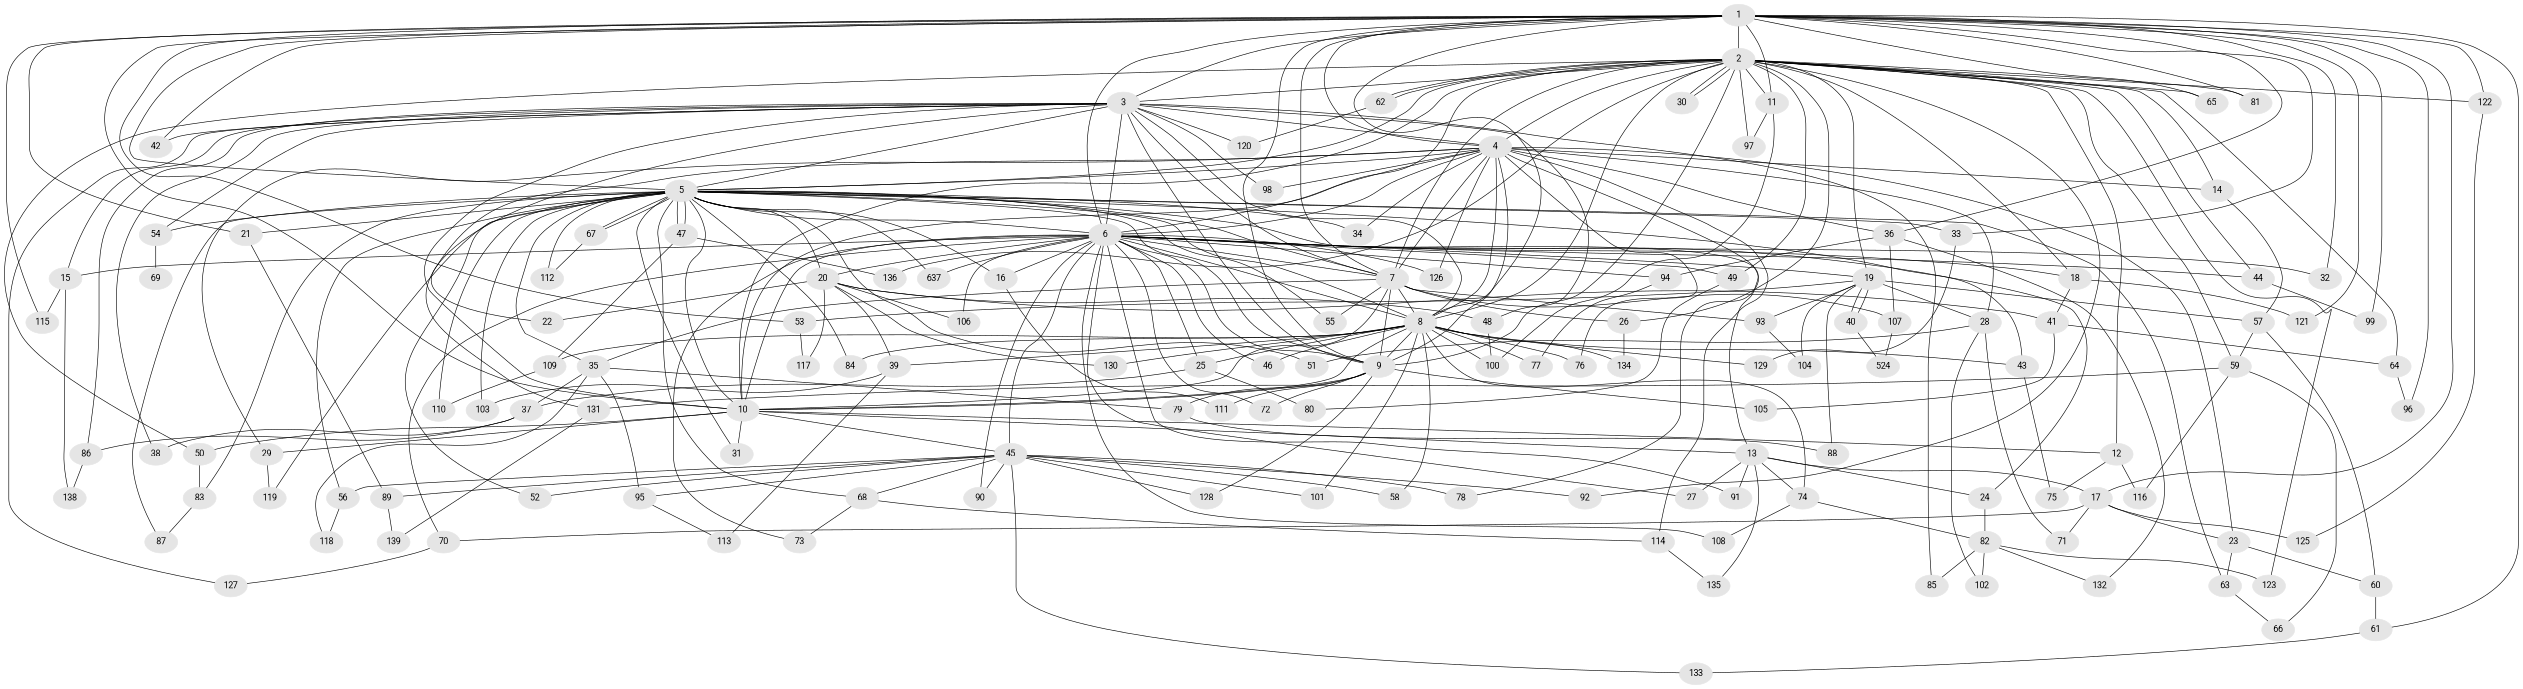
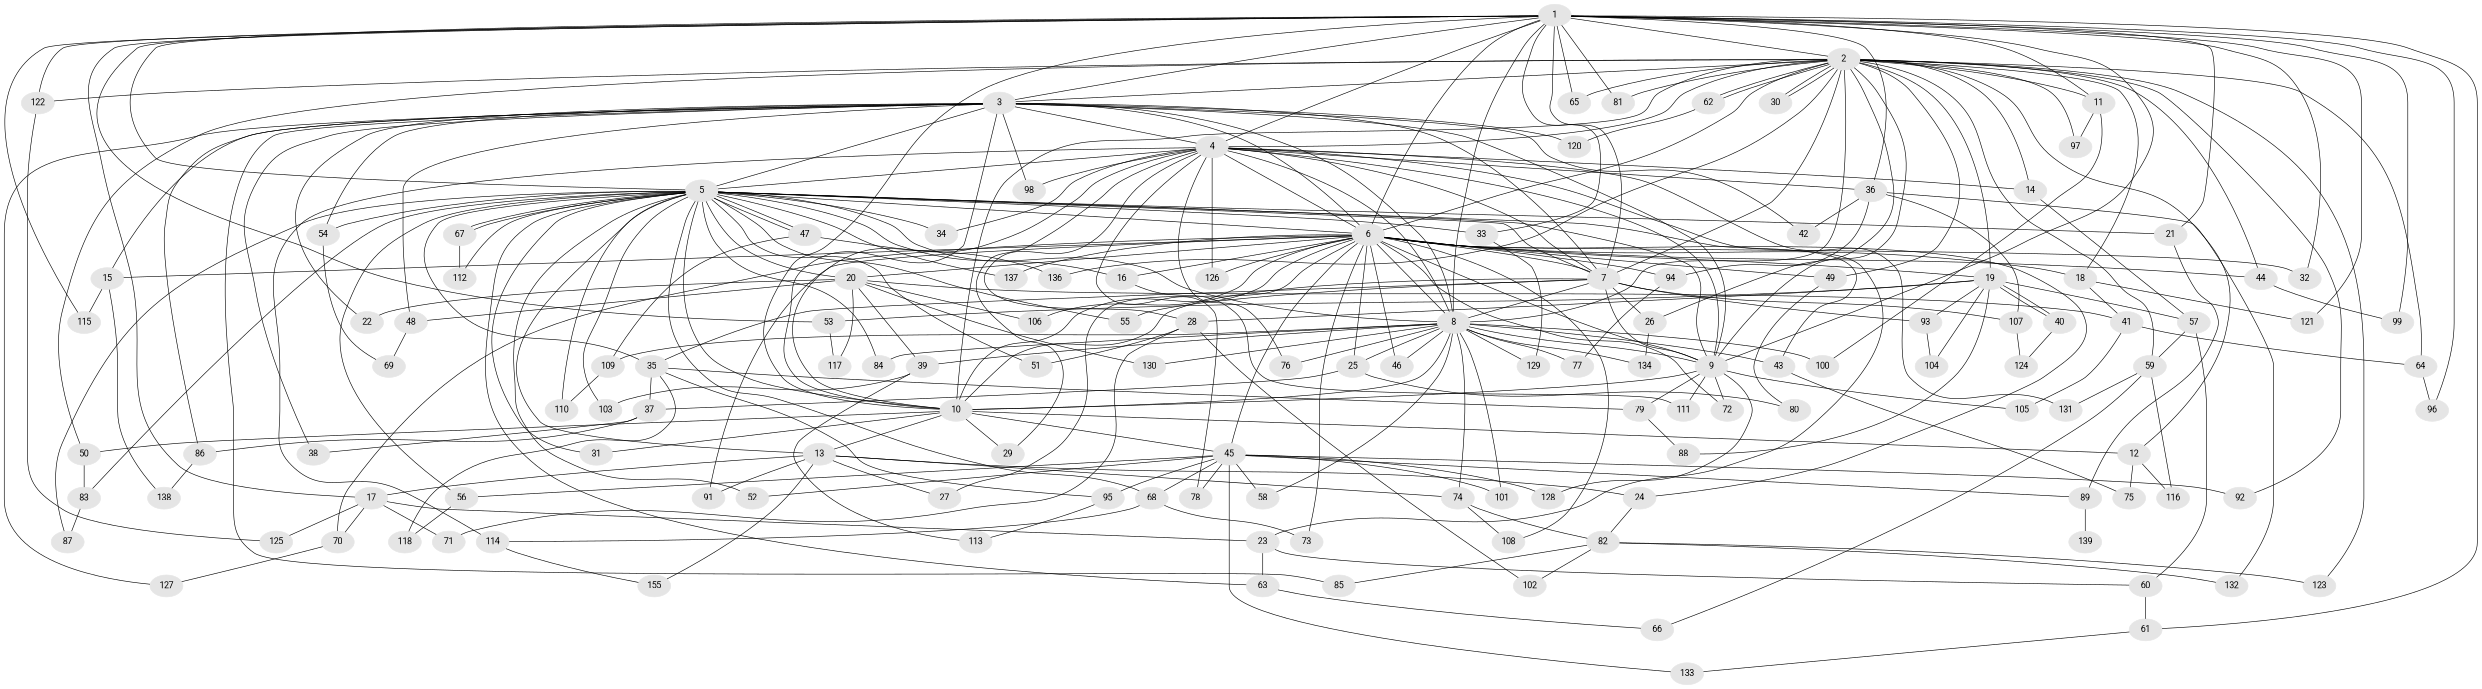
(929, 25) -> (1835, 214)
(1219, 164) -> none
(934, 279) -> (1011, 279)
(1490, 345) -> (400, 345)
(1883, 366) -> (2021, 366)
(498, 473) -> none
(270, 498) -> none
(980, 498) -> none
(1714, 586) -> (654, 586)
